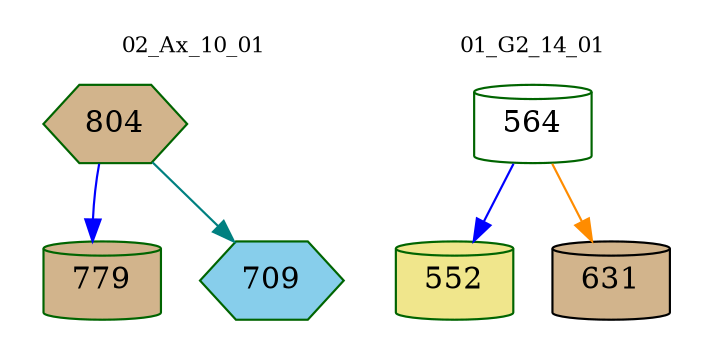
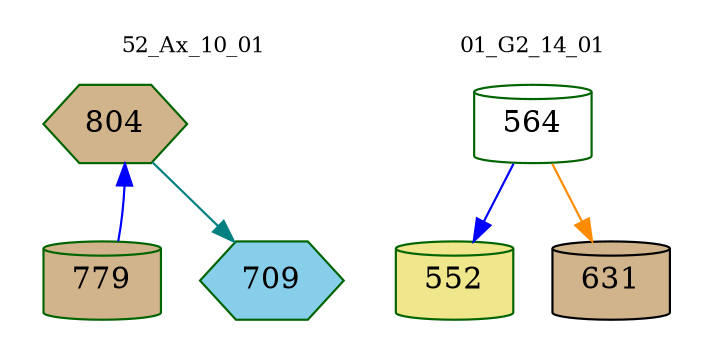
(194, 47) -> (194, 47)
(95, 192) -> (122, 214)
